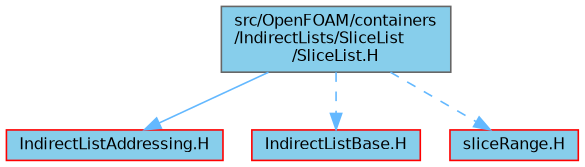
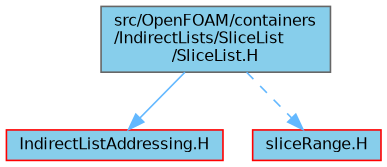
(336, 145) -> none
